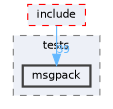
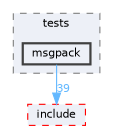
(57, 43) -> (57, 80)
